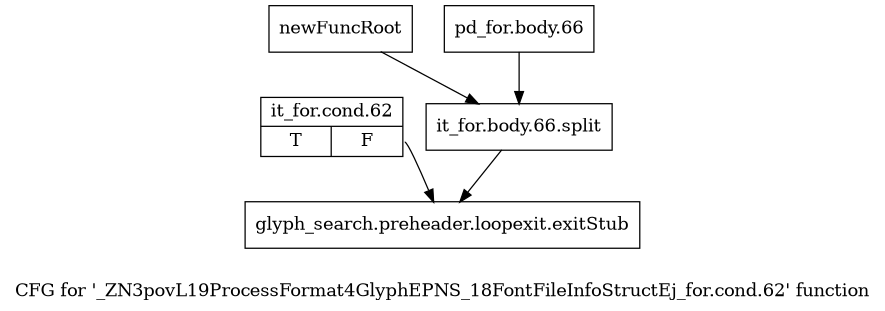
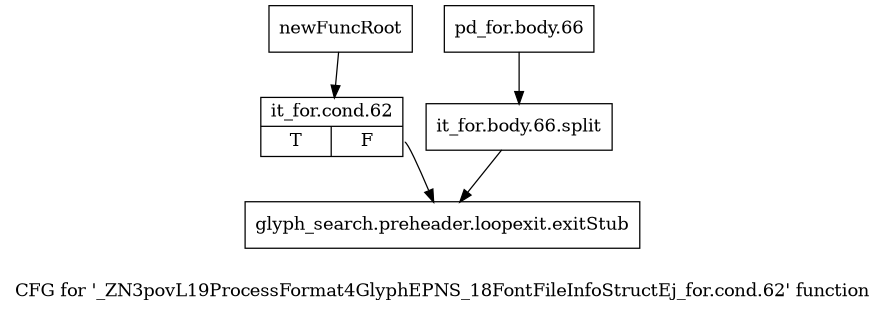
(424, 75) -> (337, 69)
